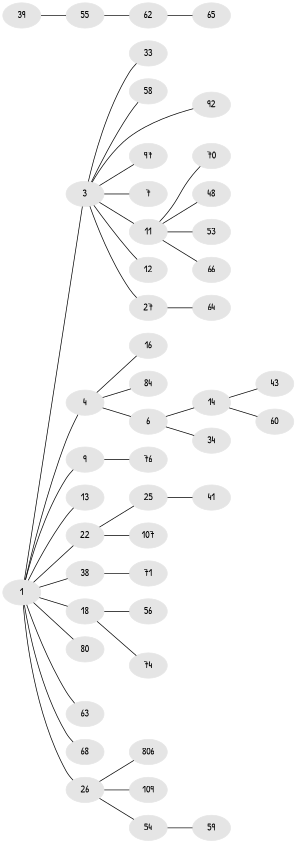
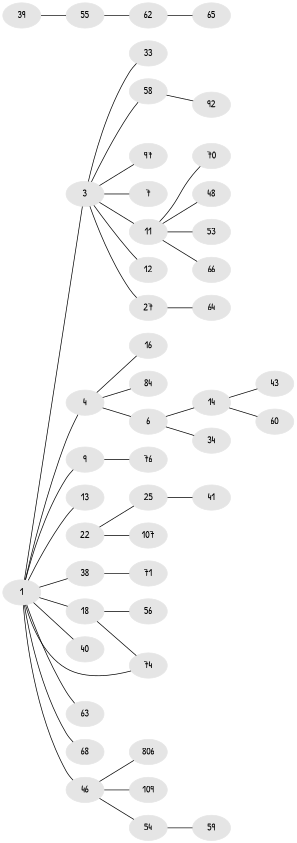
(134, 134) -> (180, 98)
(53, 564) -> (62, 665)
(85, 649) -> (85, 649)
(85, 790) -> (85, 790)
